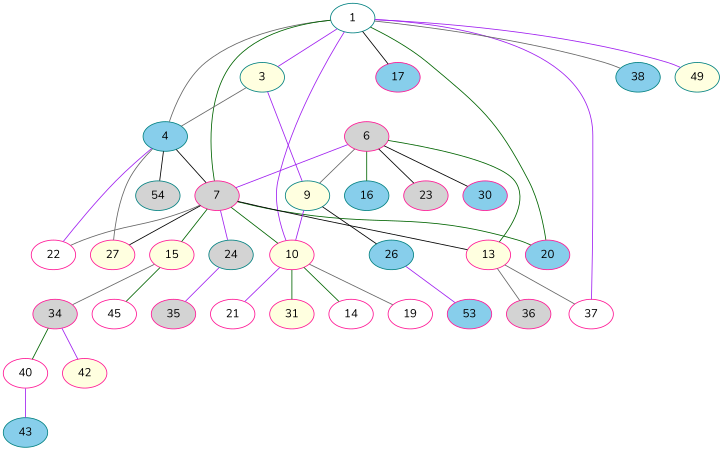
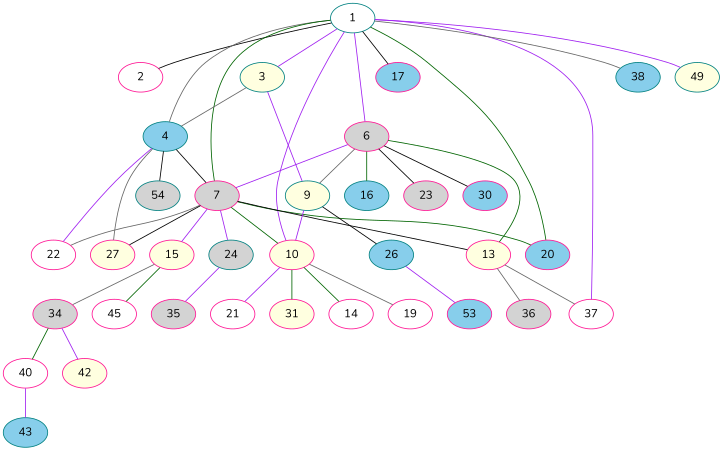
none -> (141, 77)
none -> (360, 77)
(194, 225) -> (194, 225)
